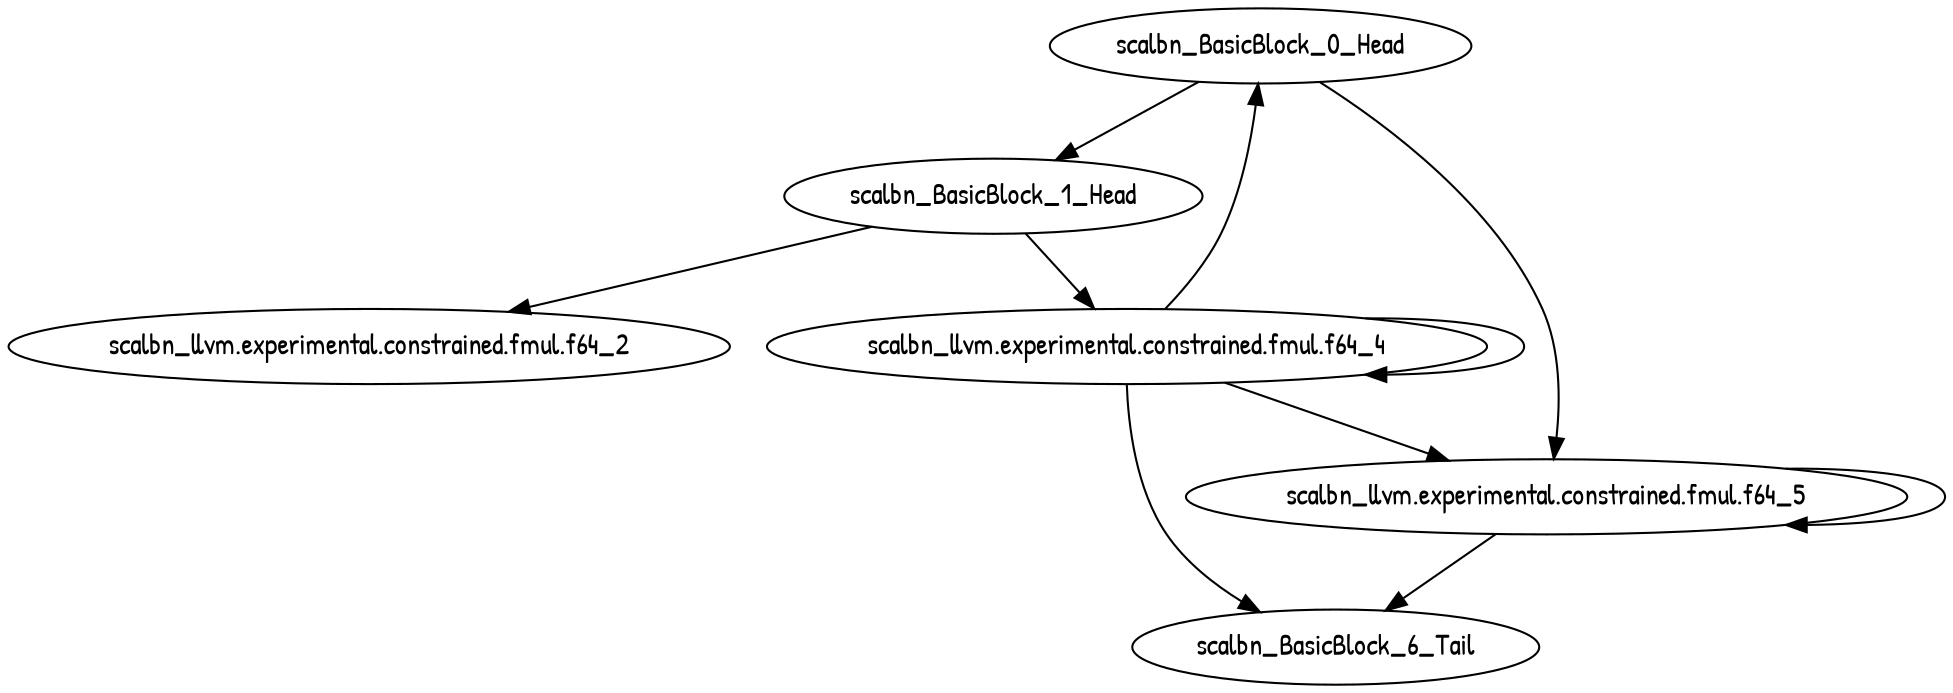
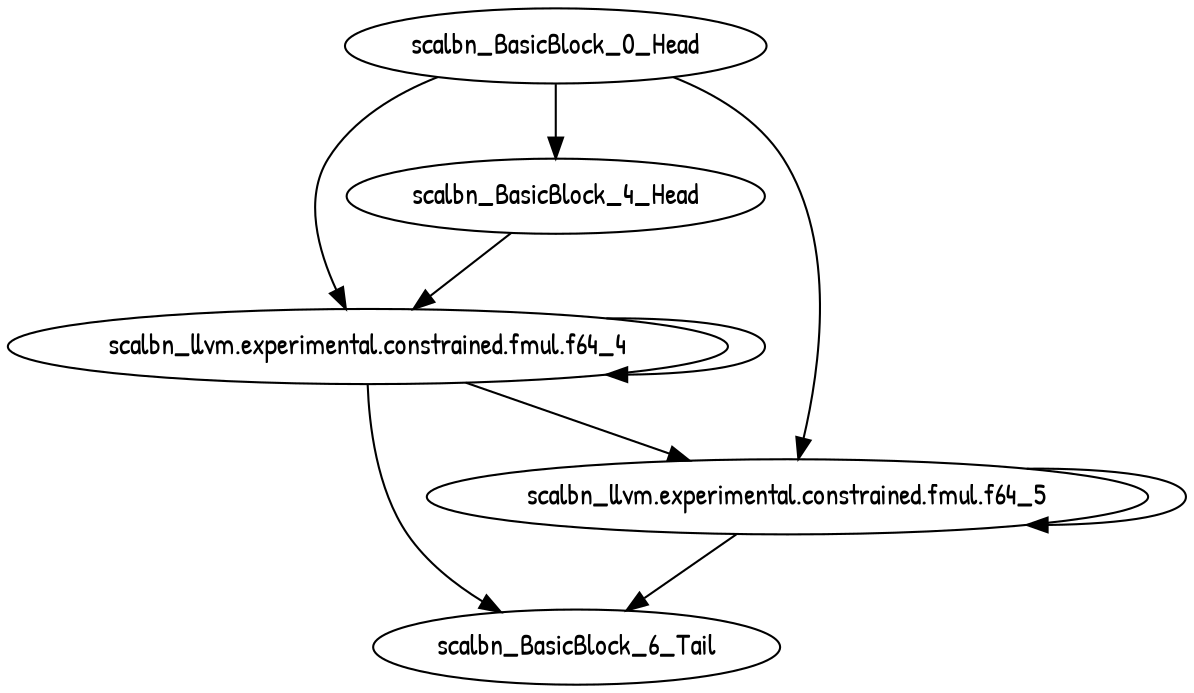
(993, 196) -> (556, 196)
(1229, 215) -> (329, 158)
(369, 347) -> none
